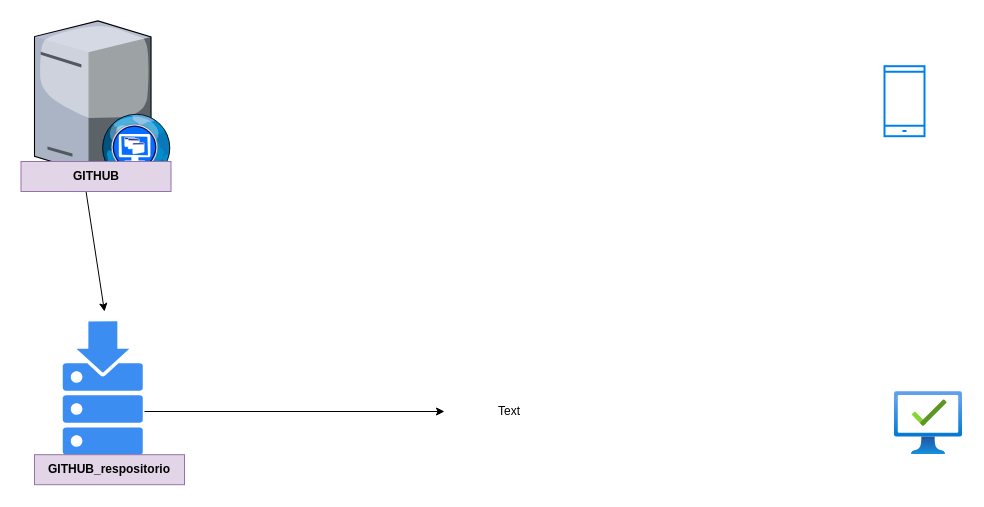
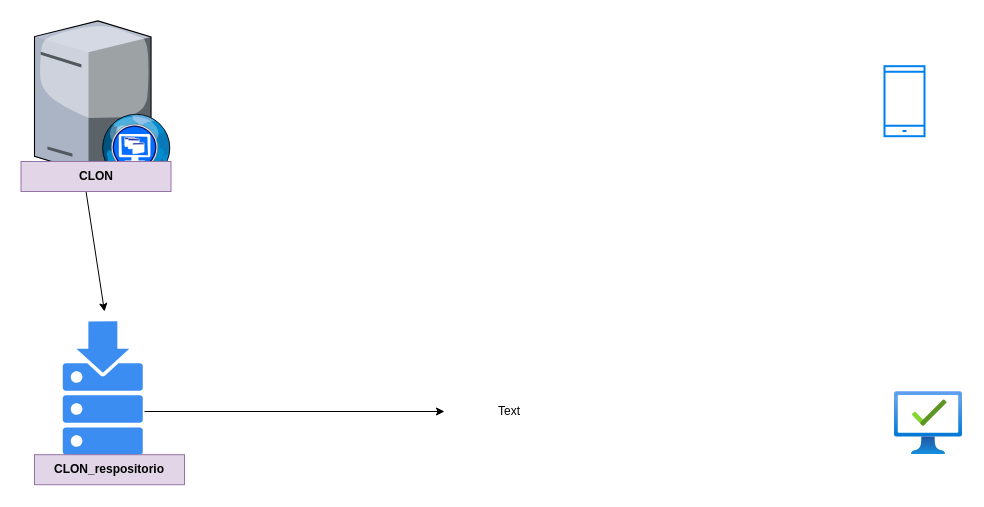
(97, 177) -> (97, 177)
(110, 470) -> (110, 470)
